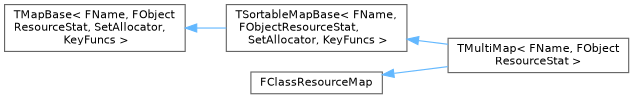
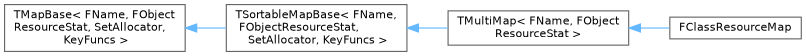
(421, 70) -> (655, 28)
